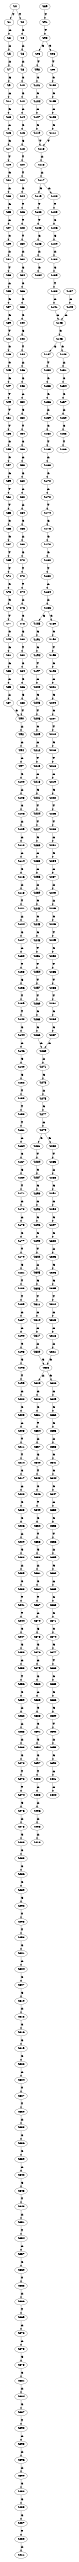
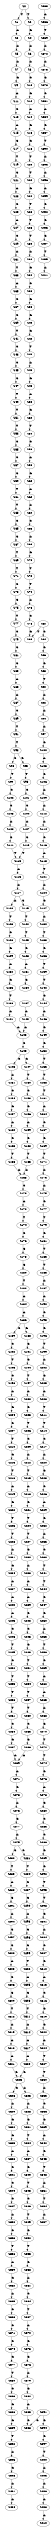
(22, 647) -> (37, 631)
(14, 710) -> (16, 710)
(21, 1146) -> (43, 1115)
none -> (17, 1169)
(37, 1723) -> (36, 2420)
(21, 2270) -> none
